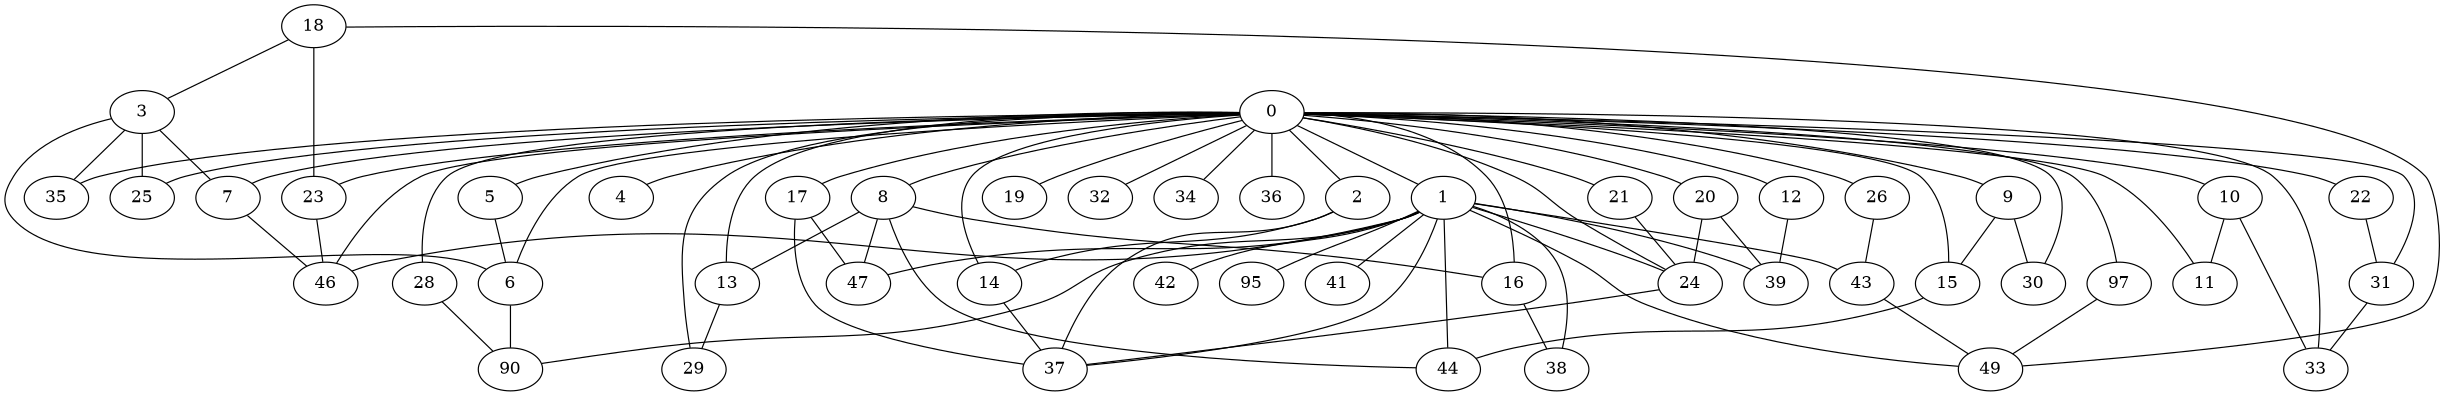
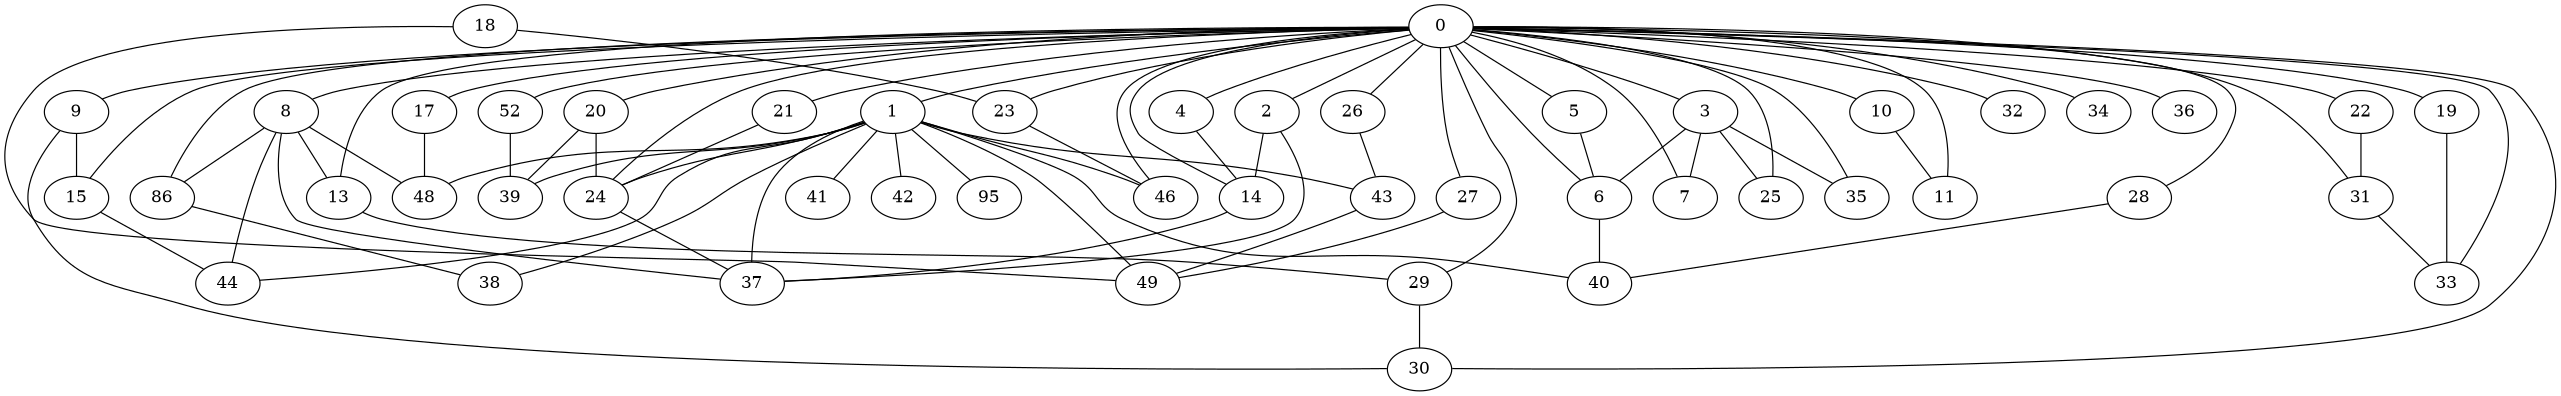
(228, 69) -> (1607, 74)
none -> (1216, 155)
(1792, 198) -> (510, 112)
(277, 241) -> none
(2273, 283) -> (2447, 198)
(858, 284) -> (424, 198)
(1514, 284) -> (162, 198)
(2119, 284) -> (1468, 198)
(851, 326) -> (424, 244)
none -> (1420, 327)
(510, 369) -> (1599, 284)
